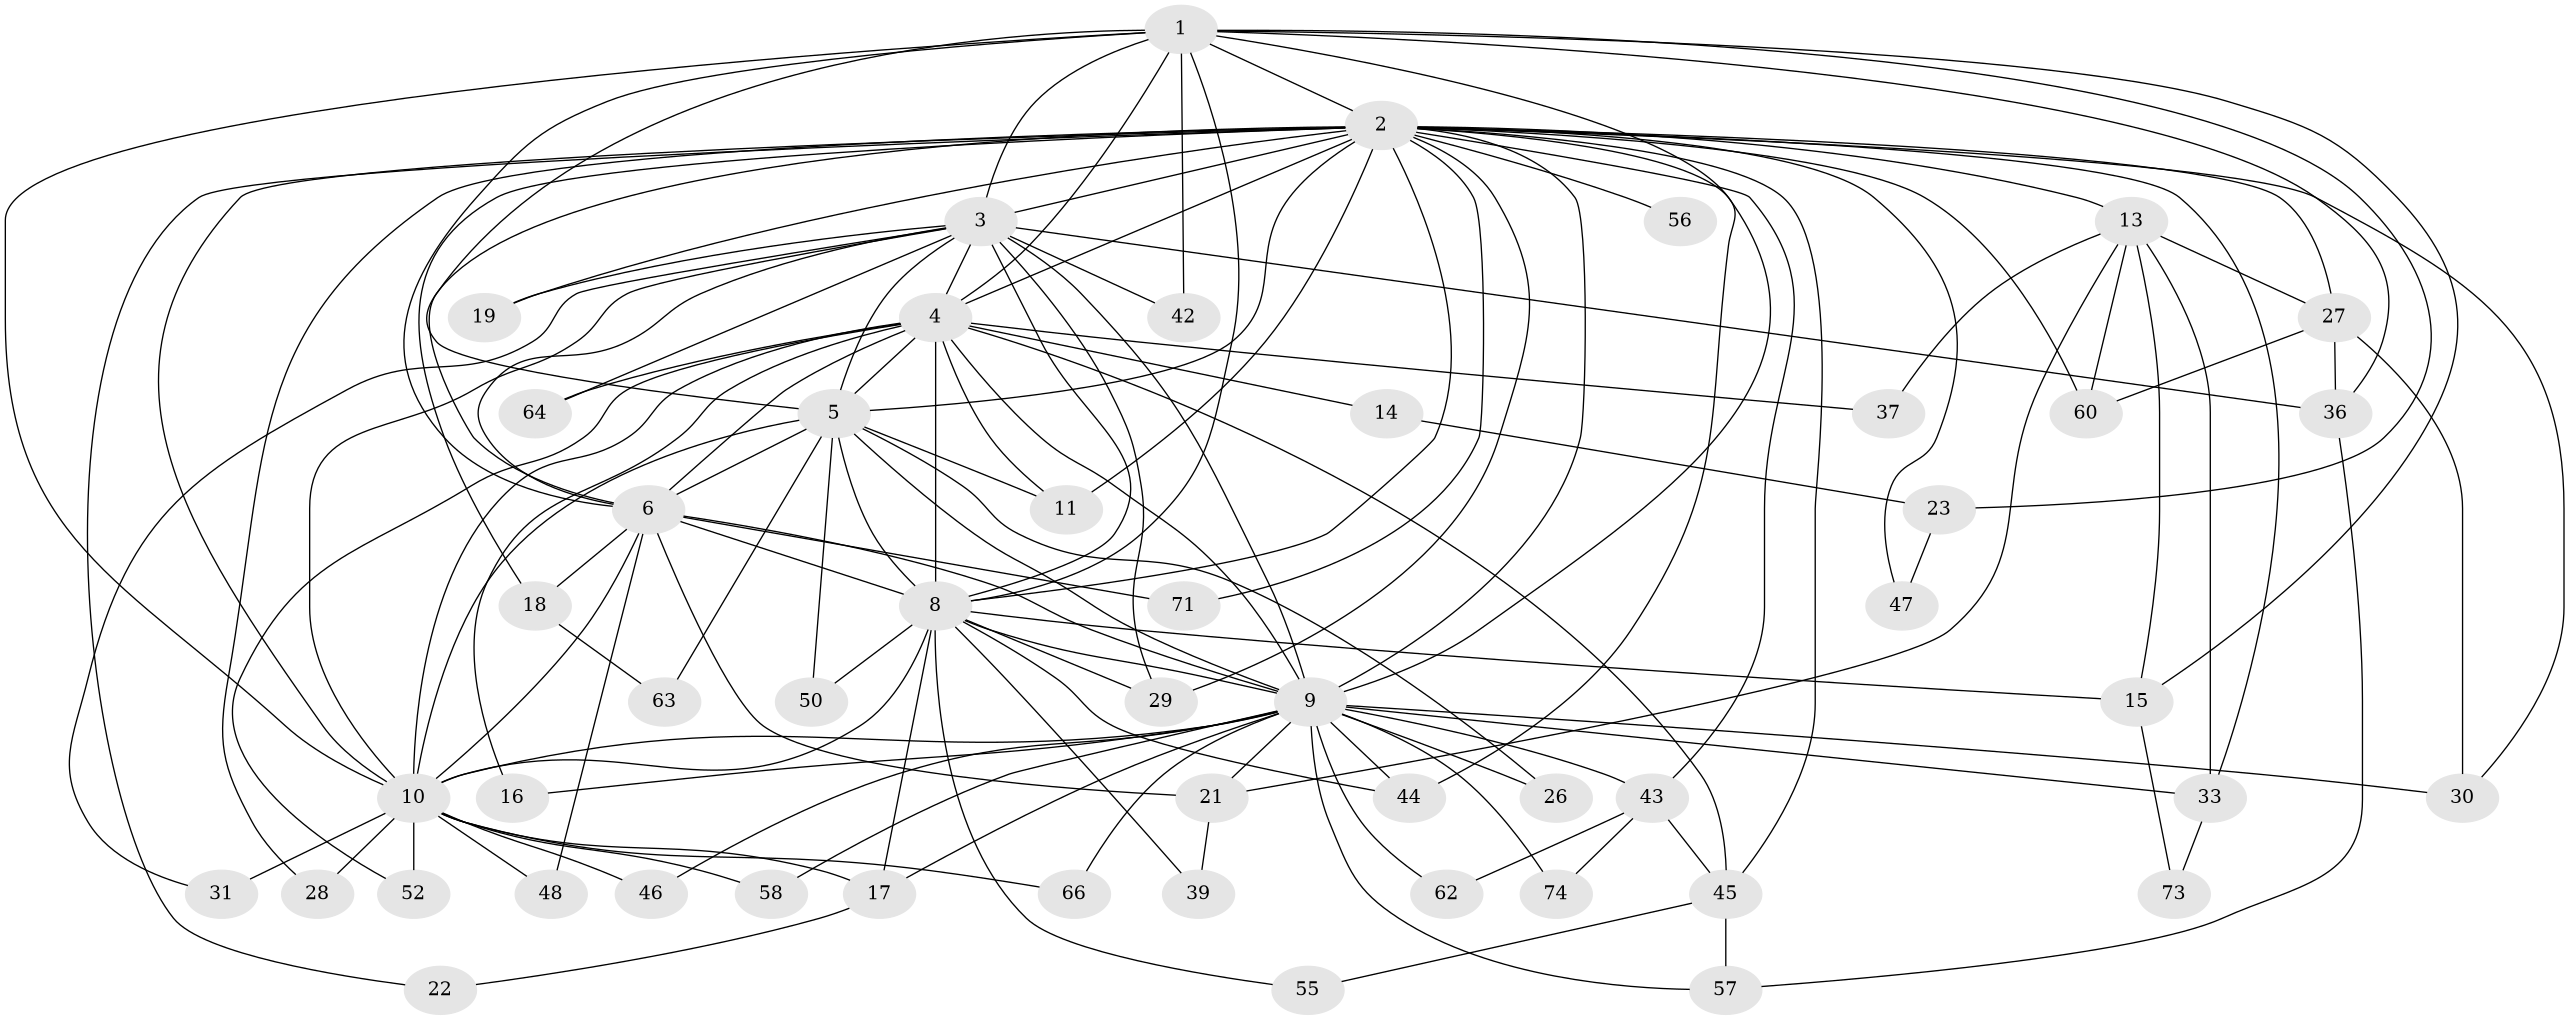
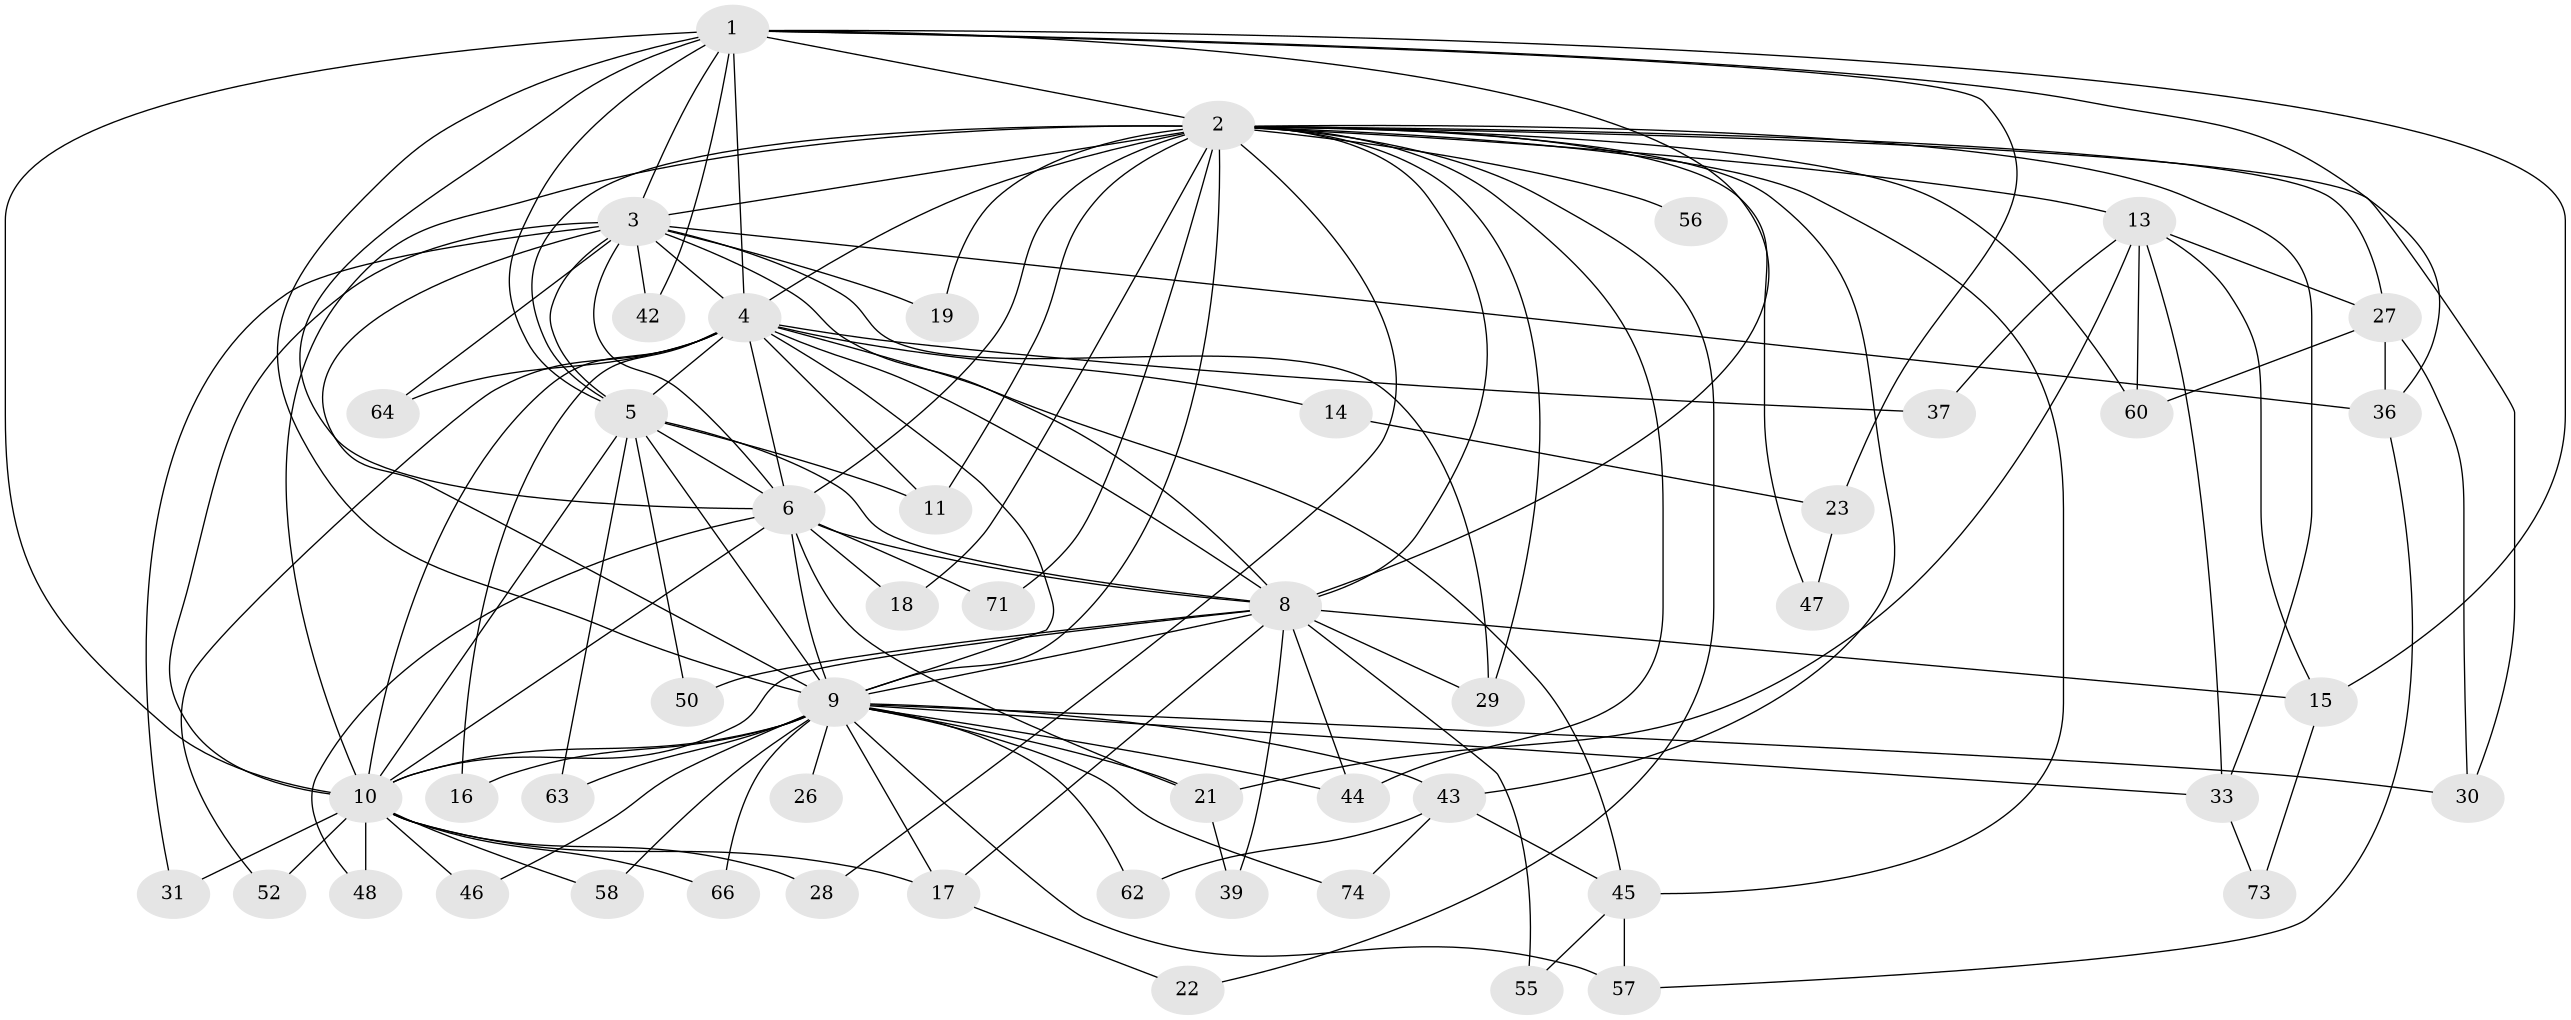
(1210, 574) -> none
(600, 654) -> (646, 763)
